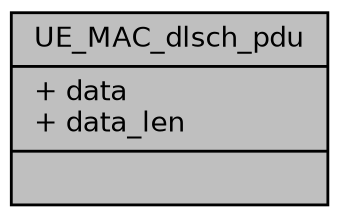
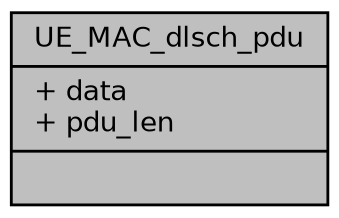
(110, 123) -> (105, 123)
